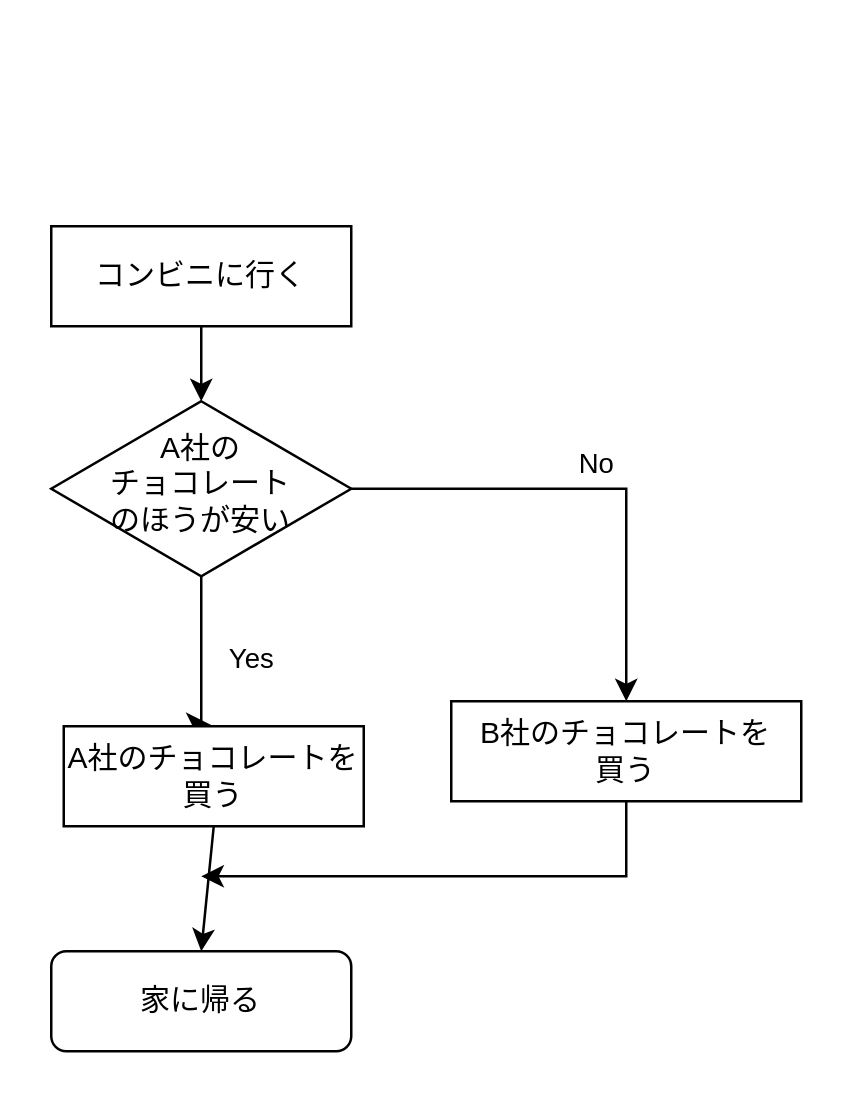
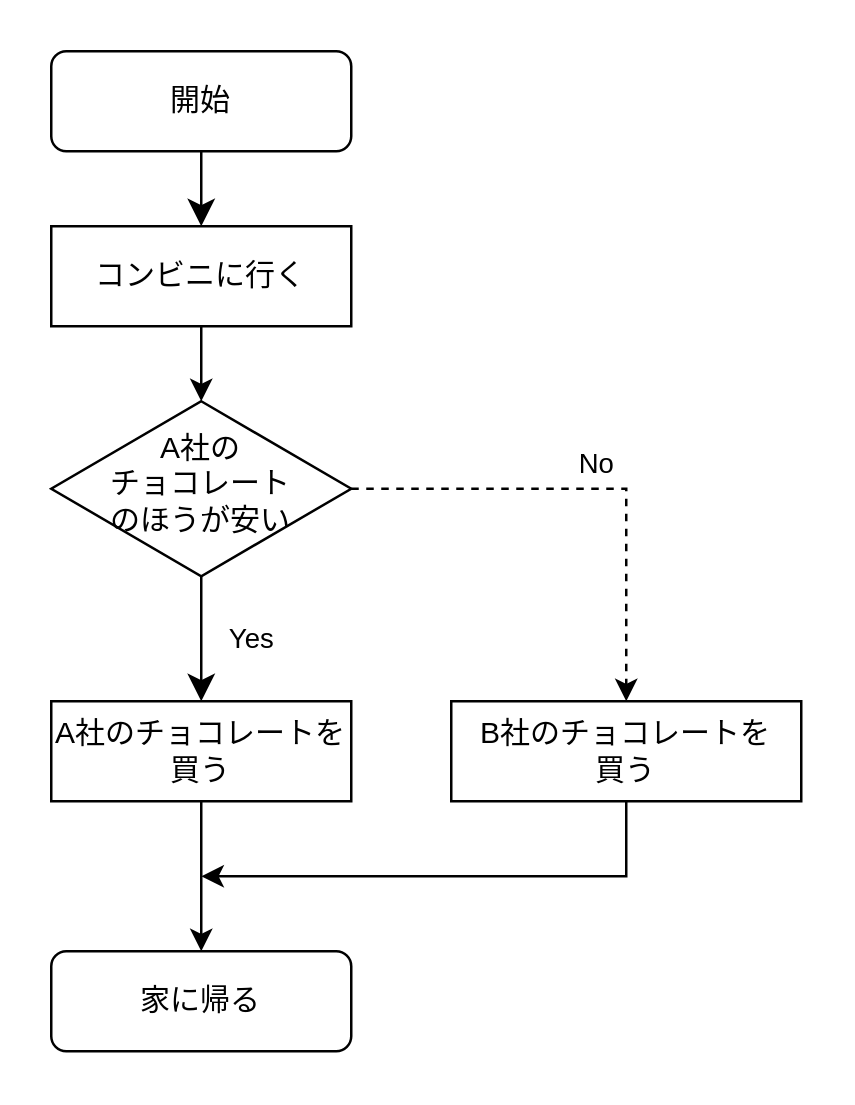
none -> (201, 101)
none -> (201, 199)
(587, 489) -> (587, 489)
(214, 776) -> (201, 751)
